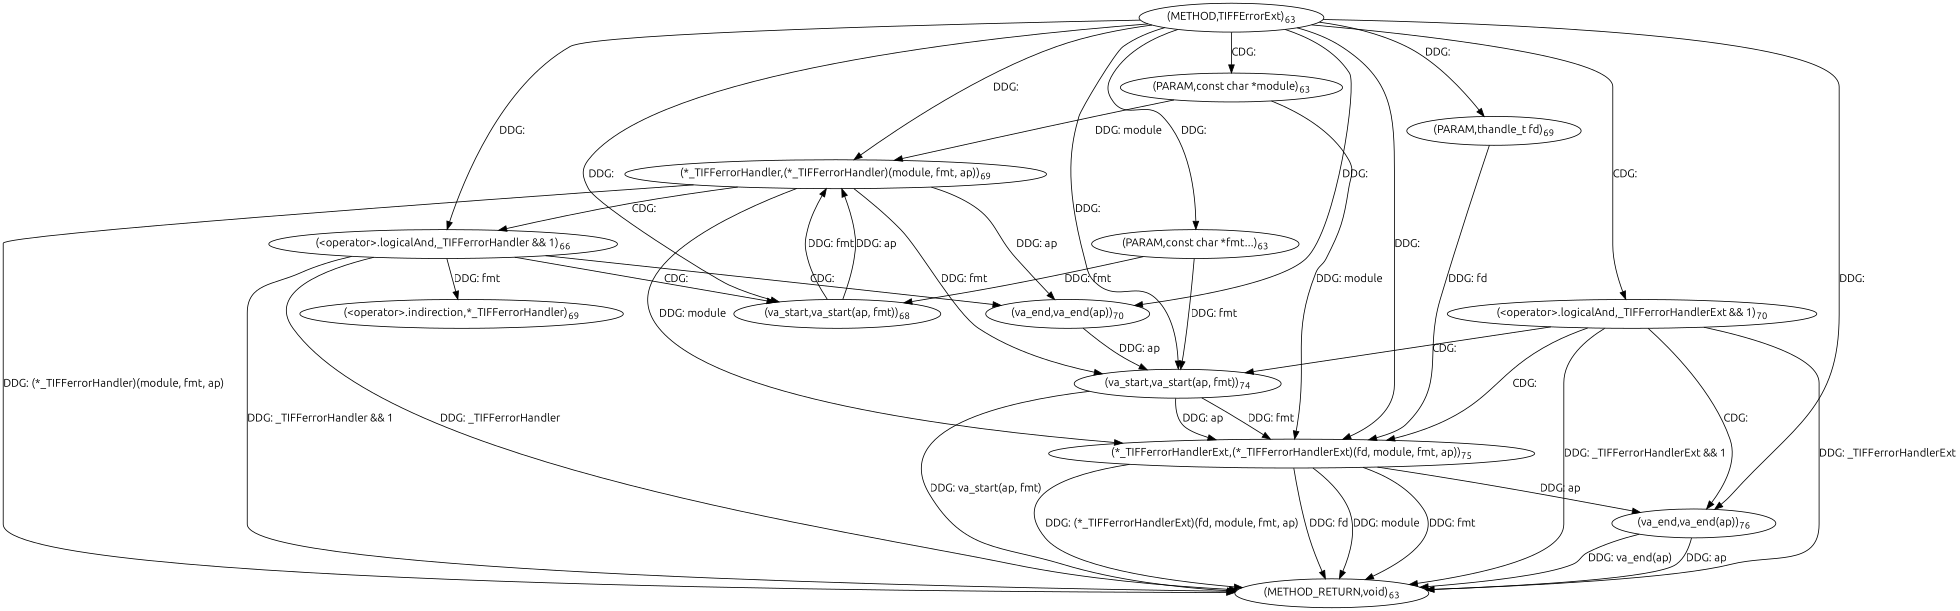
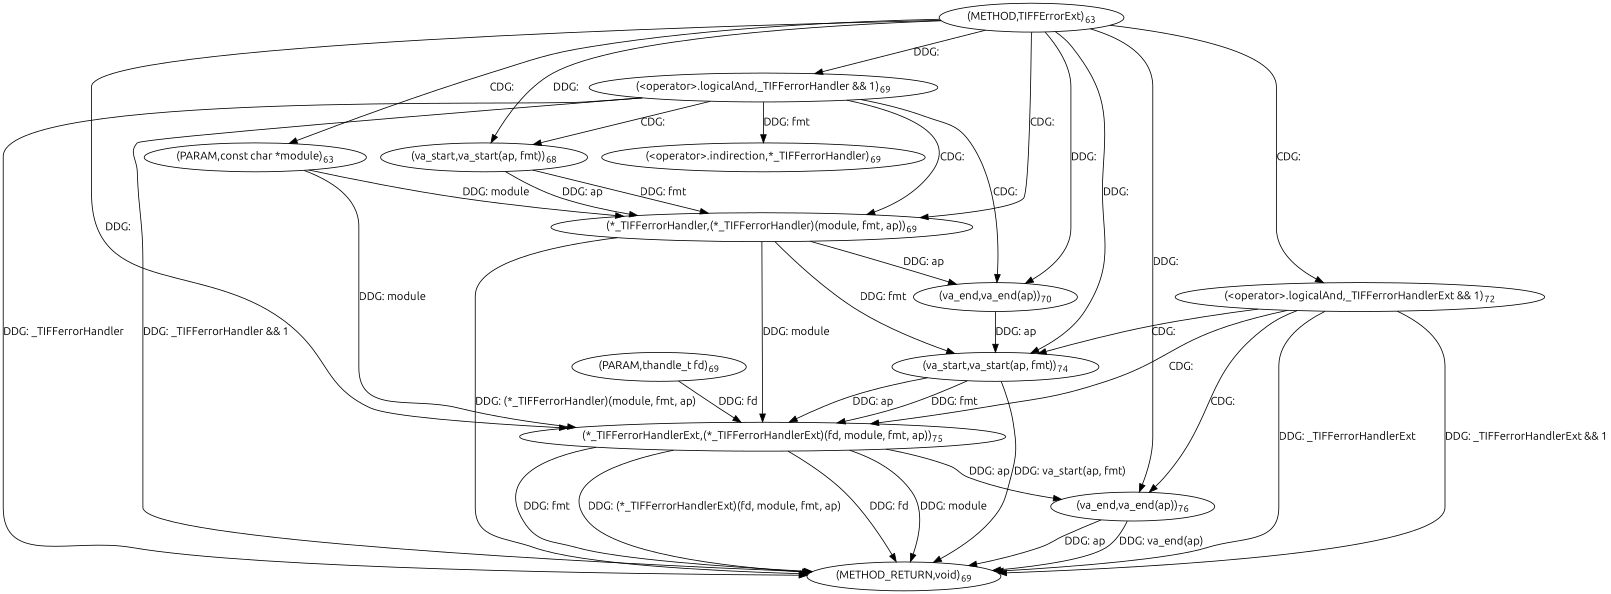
(1409, 48) -> none
(1007, 88) -> (1044, 122)
(622, 205) -> (936, 143)
(565, 243) -> (885, 86)
(1195, 244) -> none
(1762, 313) -> (1490, 296)
(1394, 592) -> (967, 575)
